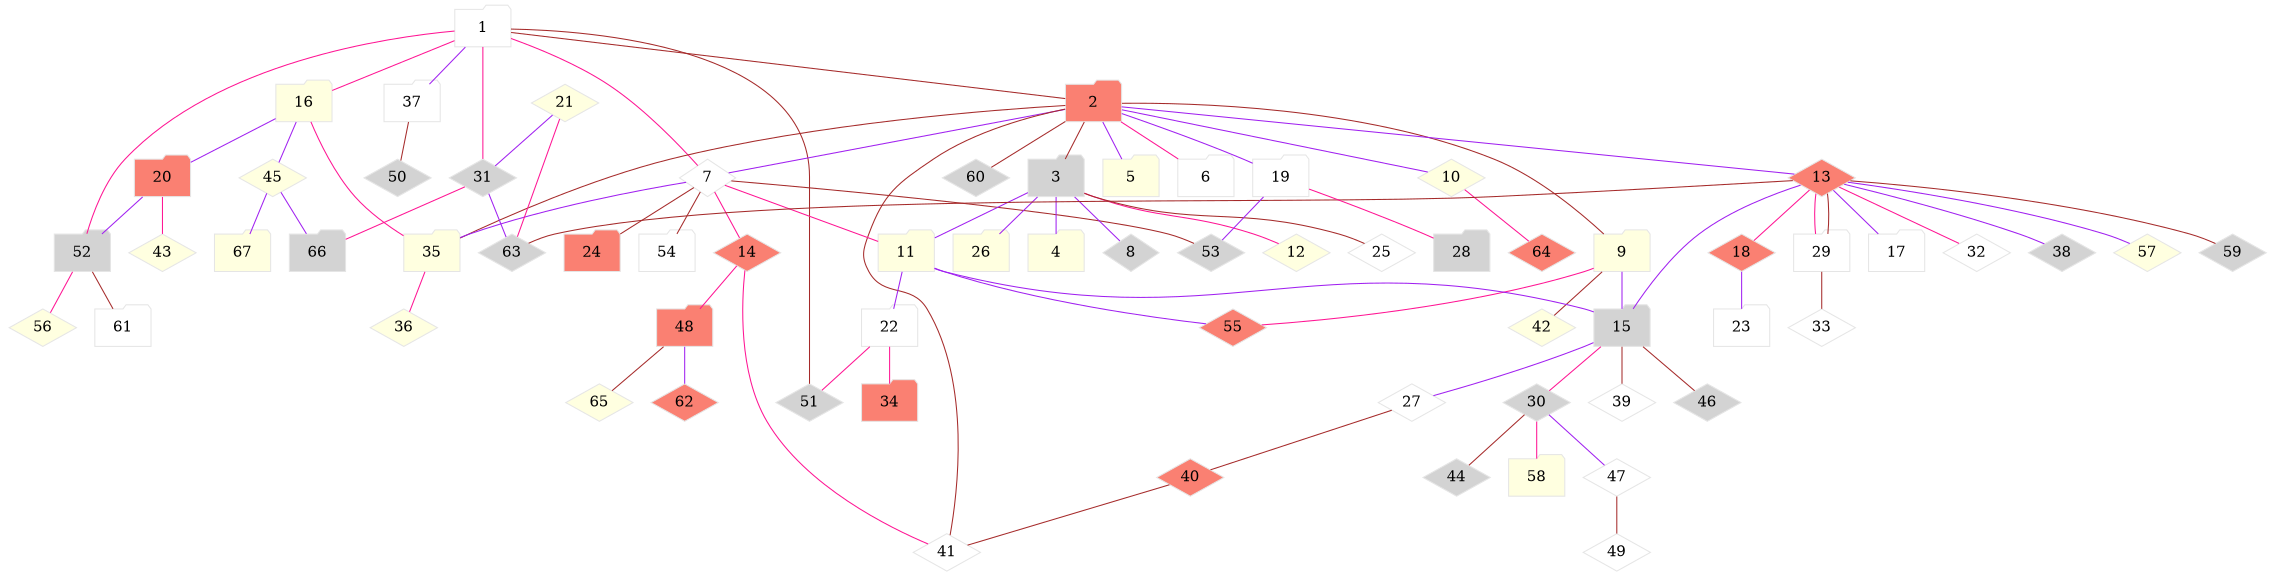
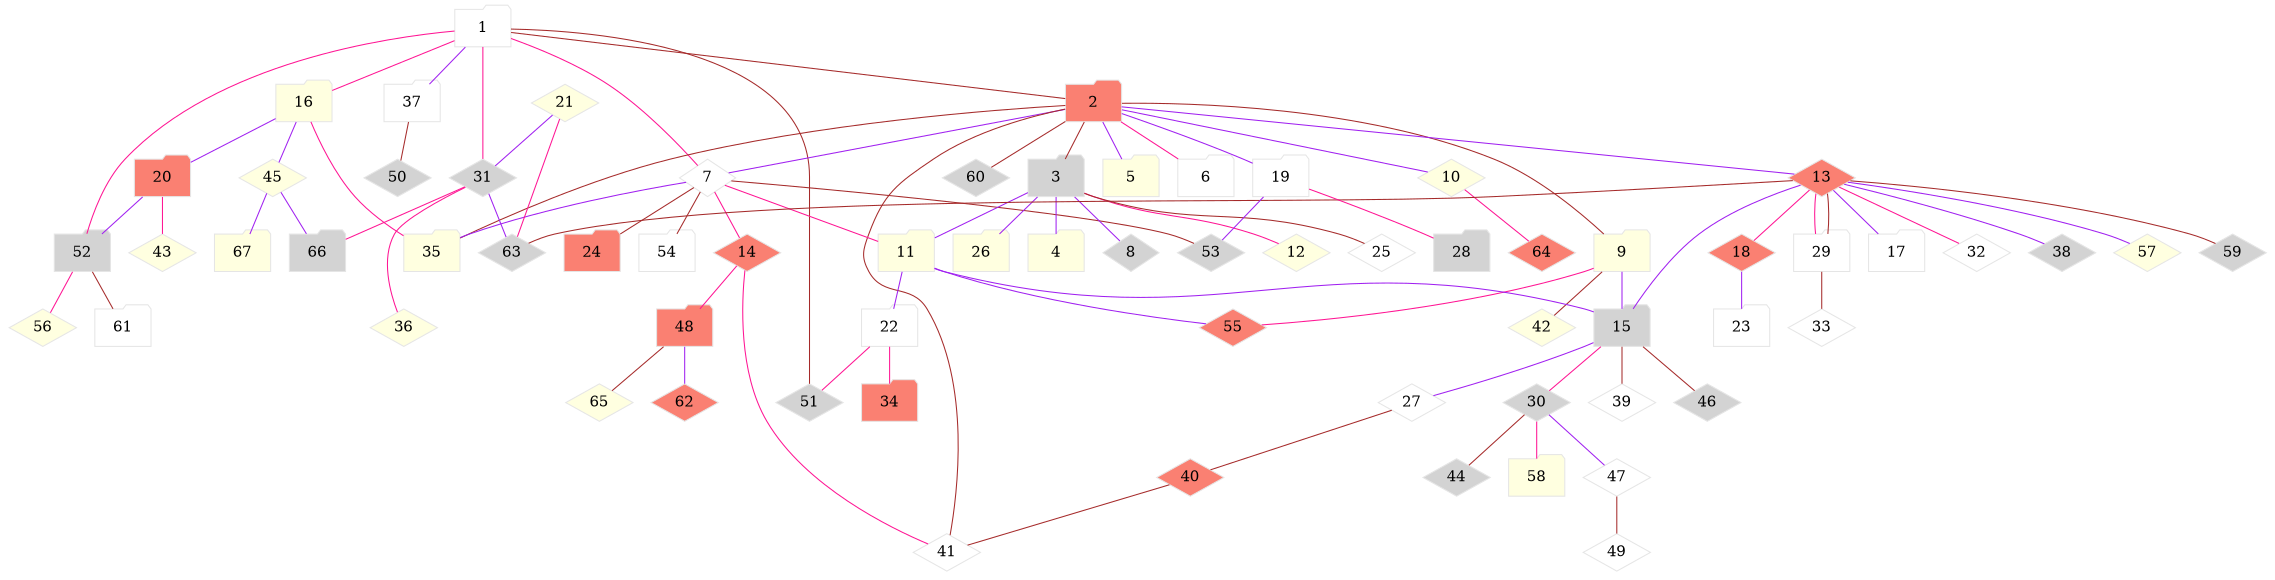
(417, 292) -> (402, 226)
